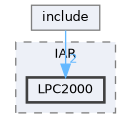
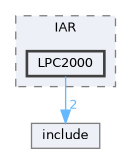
(66, 51) -> (66, 95)
